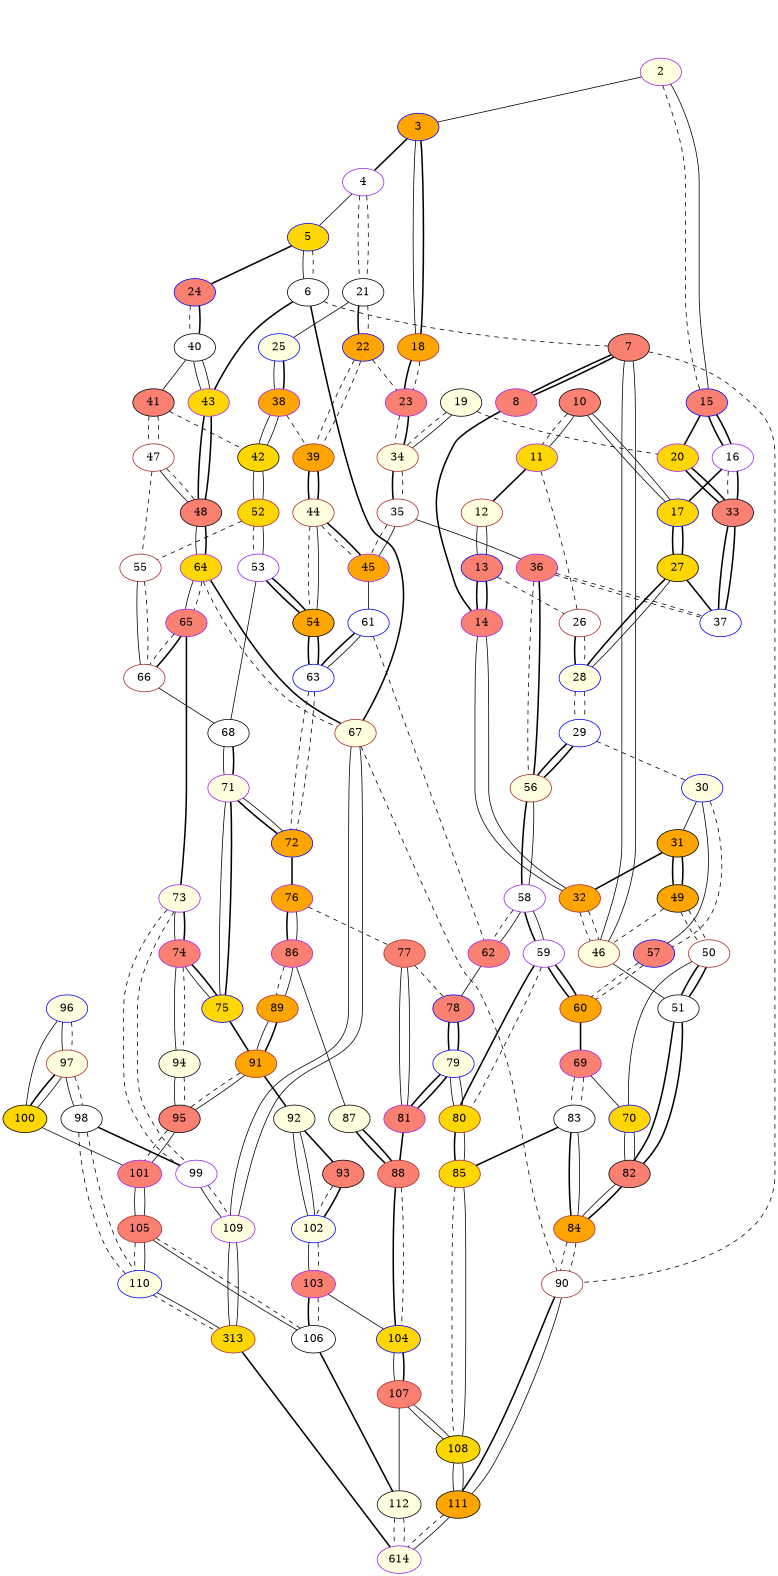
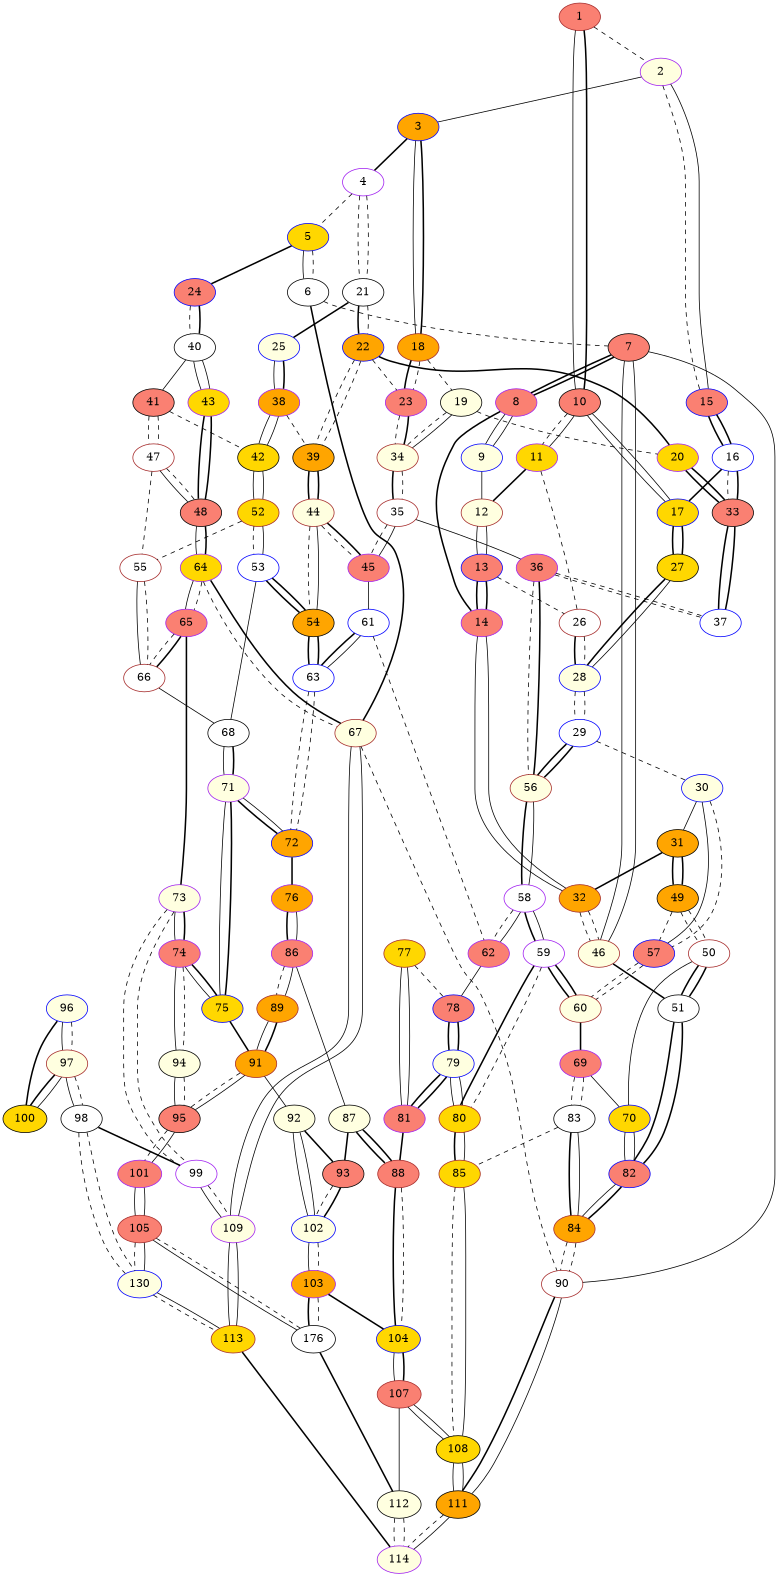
none -> (580, 17)
(336, 210) -> (336, 210)
(321, 320) -> (321, 320)
(247, 339) -> none
none -> (440, 375)
(692, 430) -> (536, 370)
(313, 458) -> (313, 458)
none -> (482, 458)
(733, 458) -> (733, 458)
(258, 568) -> (258, 568)
(369, 568) -> (369, 568)
(699, 595) -> none
(775, 847) -> (775, 847)
(342, 923) -> none
(638, 926) -> (666, 926)
(405, 954) -> (405, 954)
(639, 981) -> (639, 981)
(581, 1009) -> (581, 1009)
(36, 1061) -> (36, 1061)
(276, 1092) -> (276, 1092)
(74, 1143) -> none
none -> (346, 1146)
(517, 1146) -> (517, 1146)
(630, 1174) -> (630, 1174)
(140, 1284) -> (140, 1284)
(313, 1284) -> (313, 1284)
(356, 1312) -> (356, 1312)
(233, 1339) -> (233, 1339)
(313, 1339) -> (313, 1339)
(399, 1560) -> (399, 1560)
